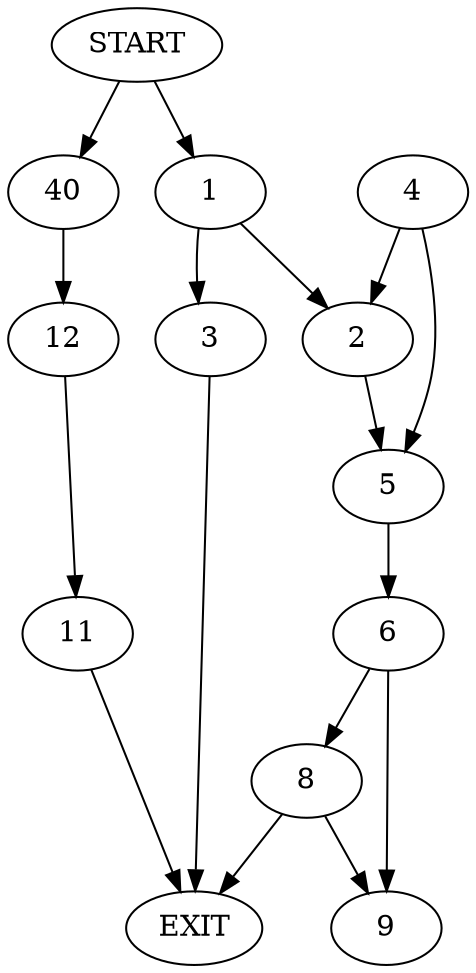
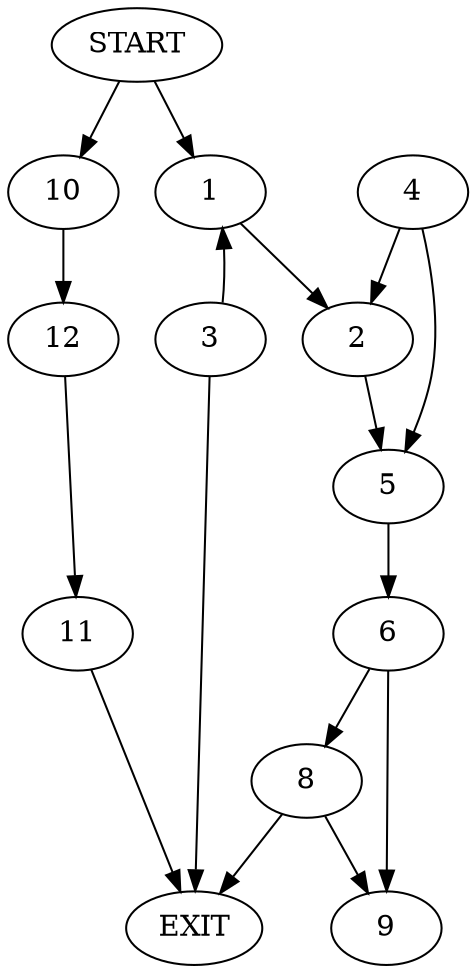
(63, 192) -> (63, 192)
(197, 255) -> (224, 276)
